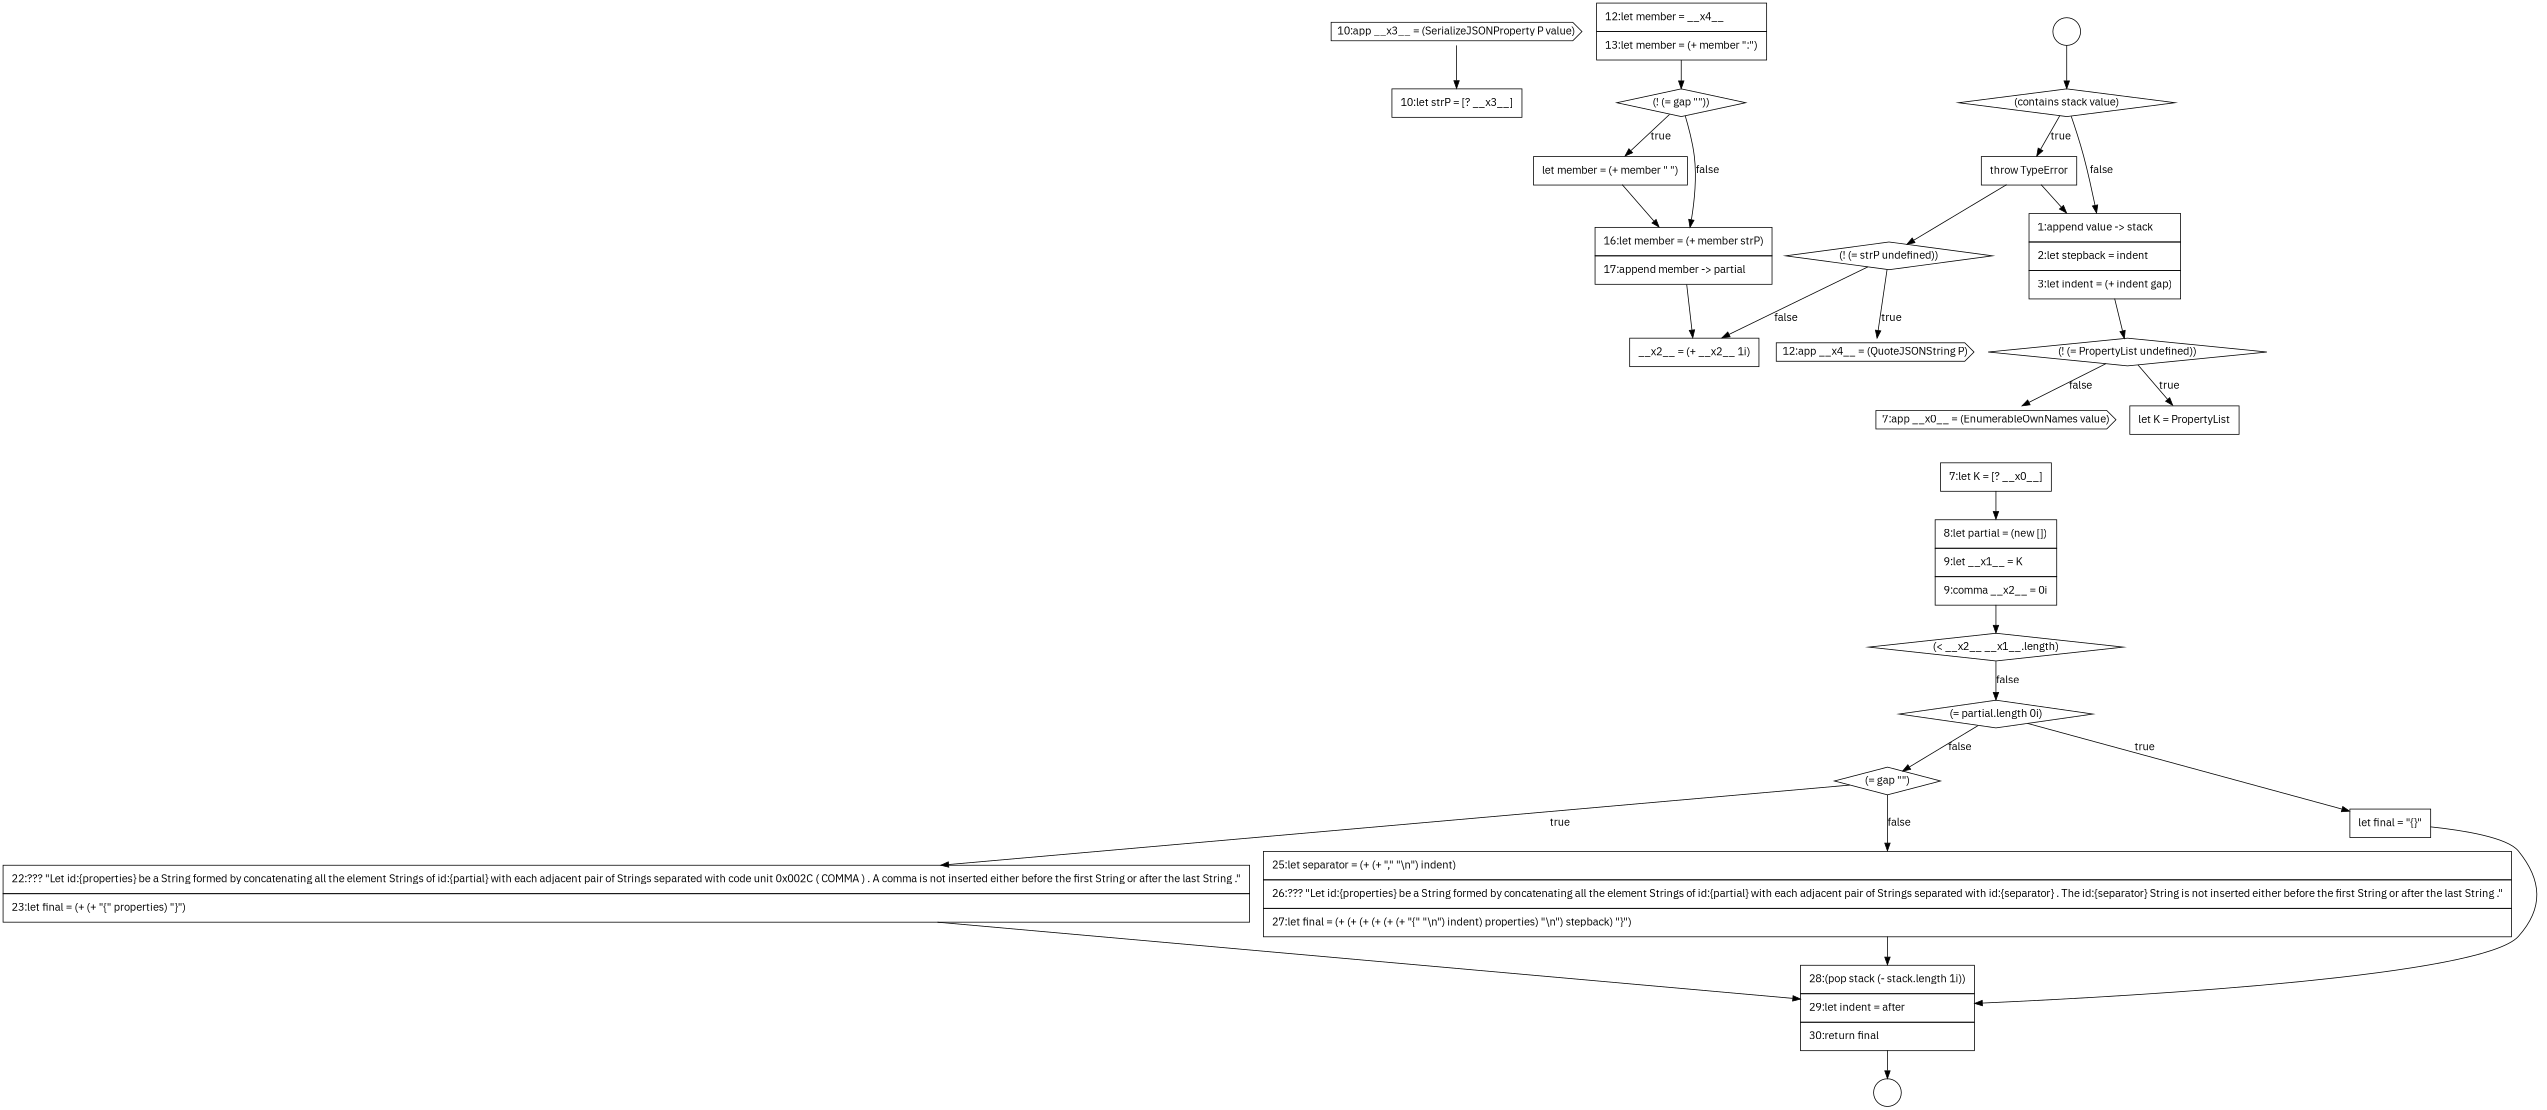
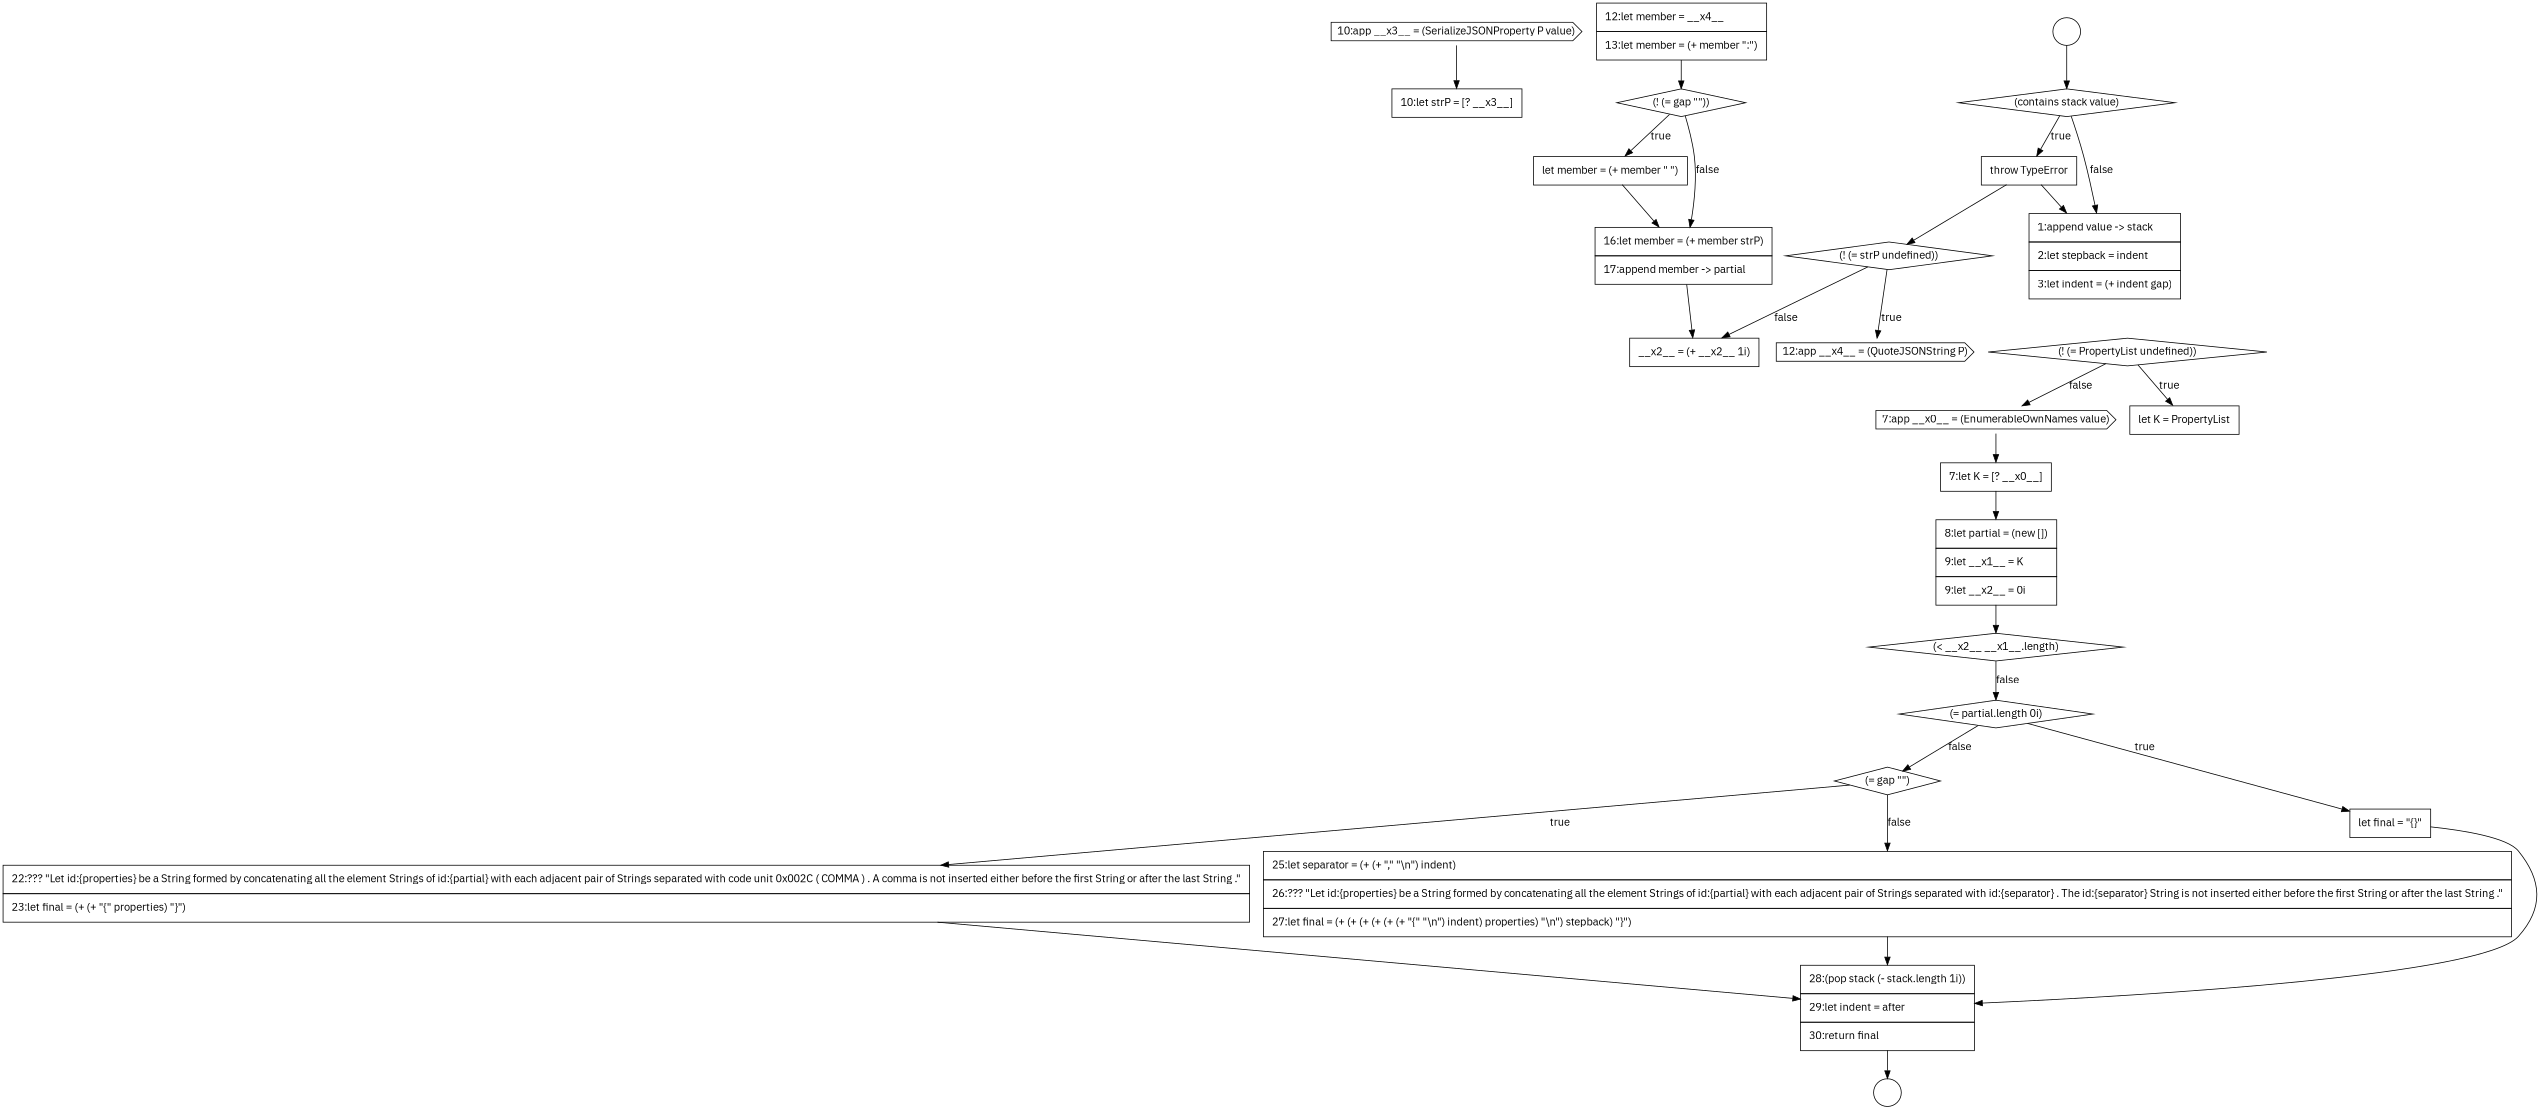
(2119, 315) -> none
none -> (1996, 444)
(1996, 591) -> (1985, 591)
